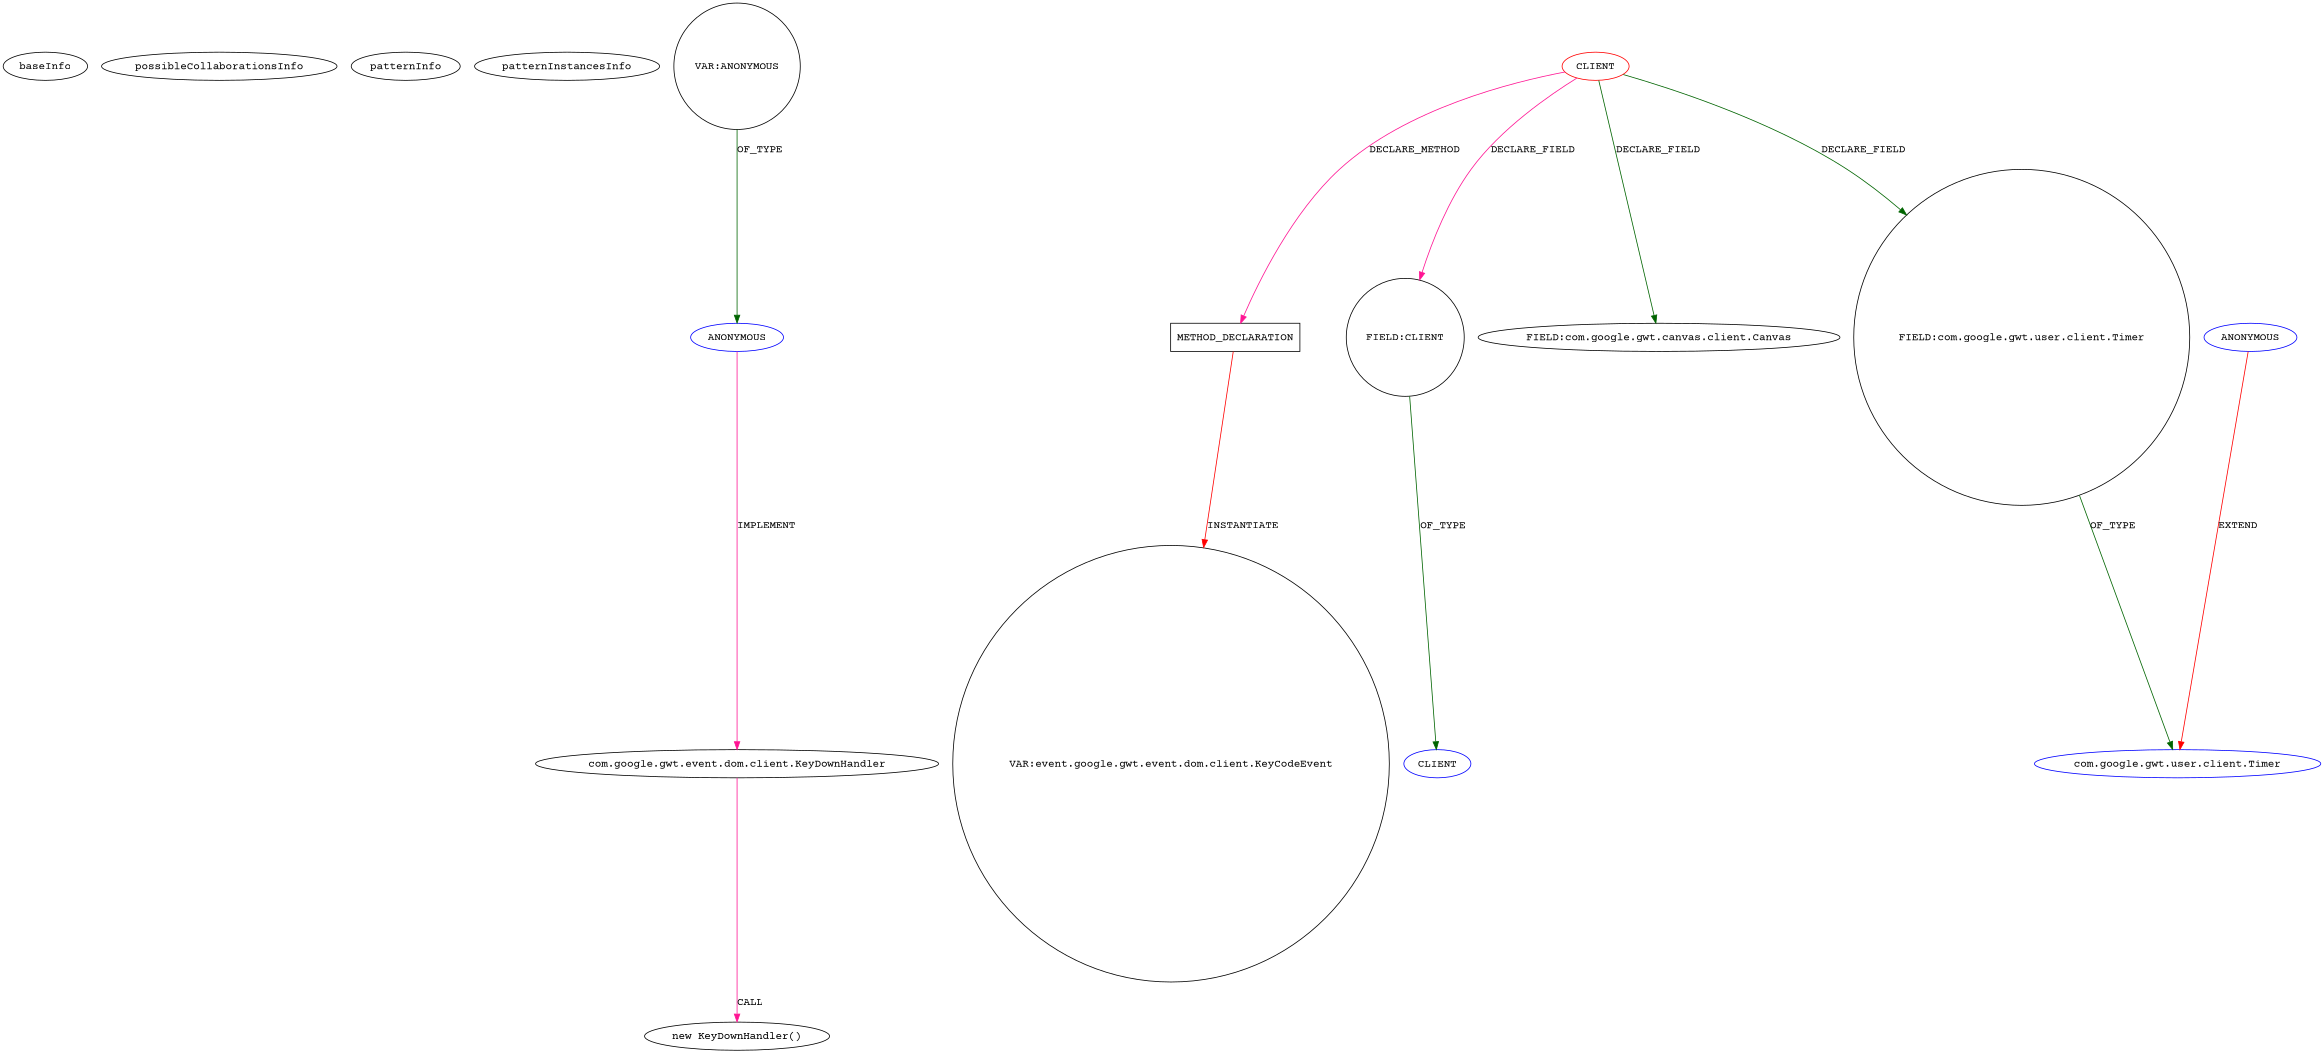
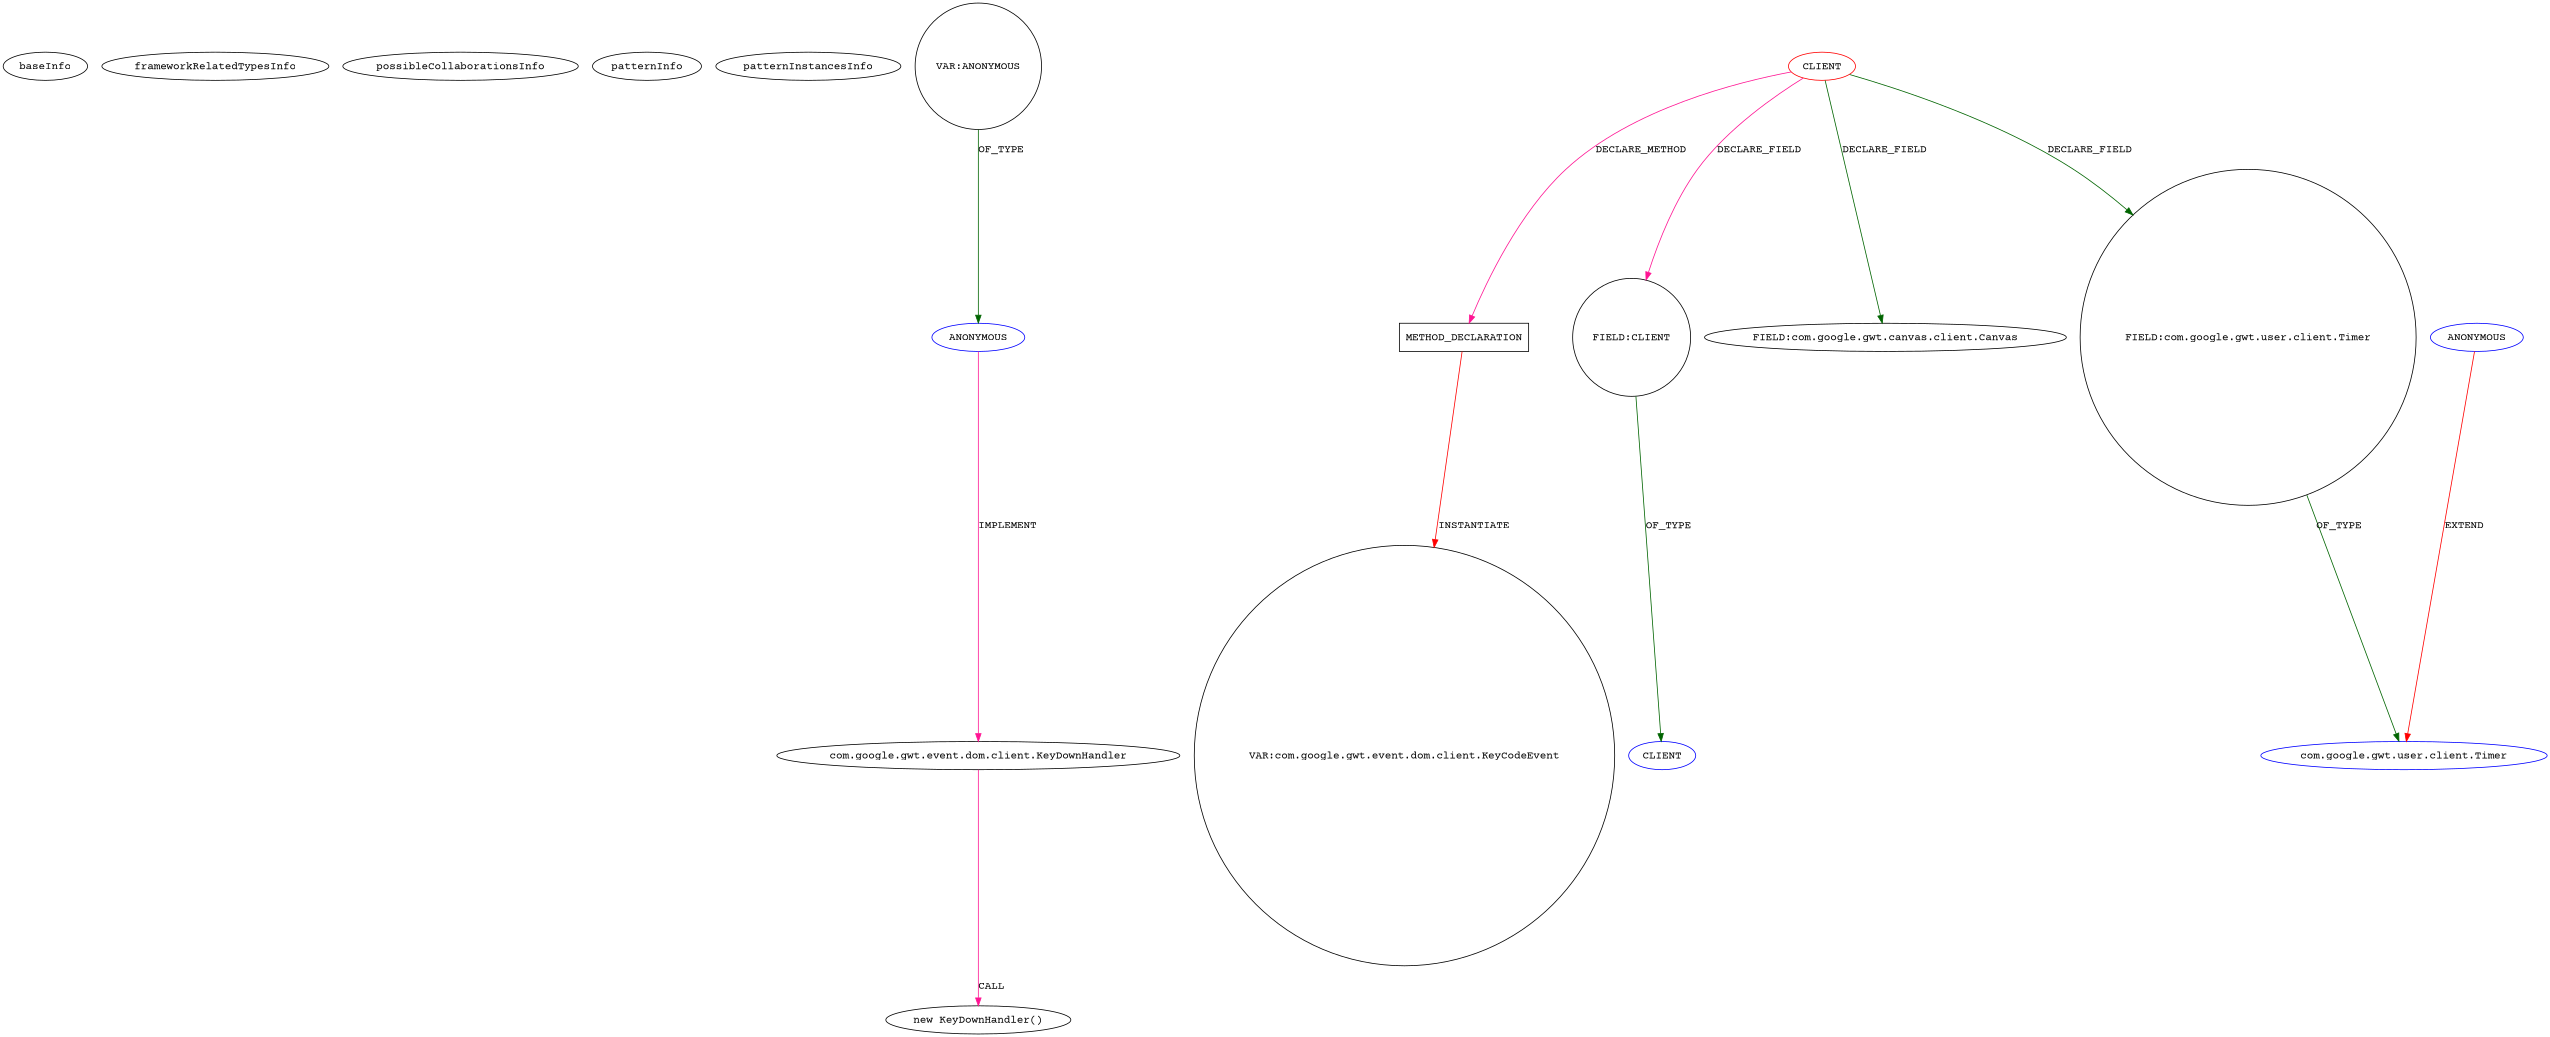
none -> (215, 66)
(1171, 764) -> (1404, 756)
